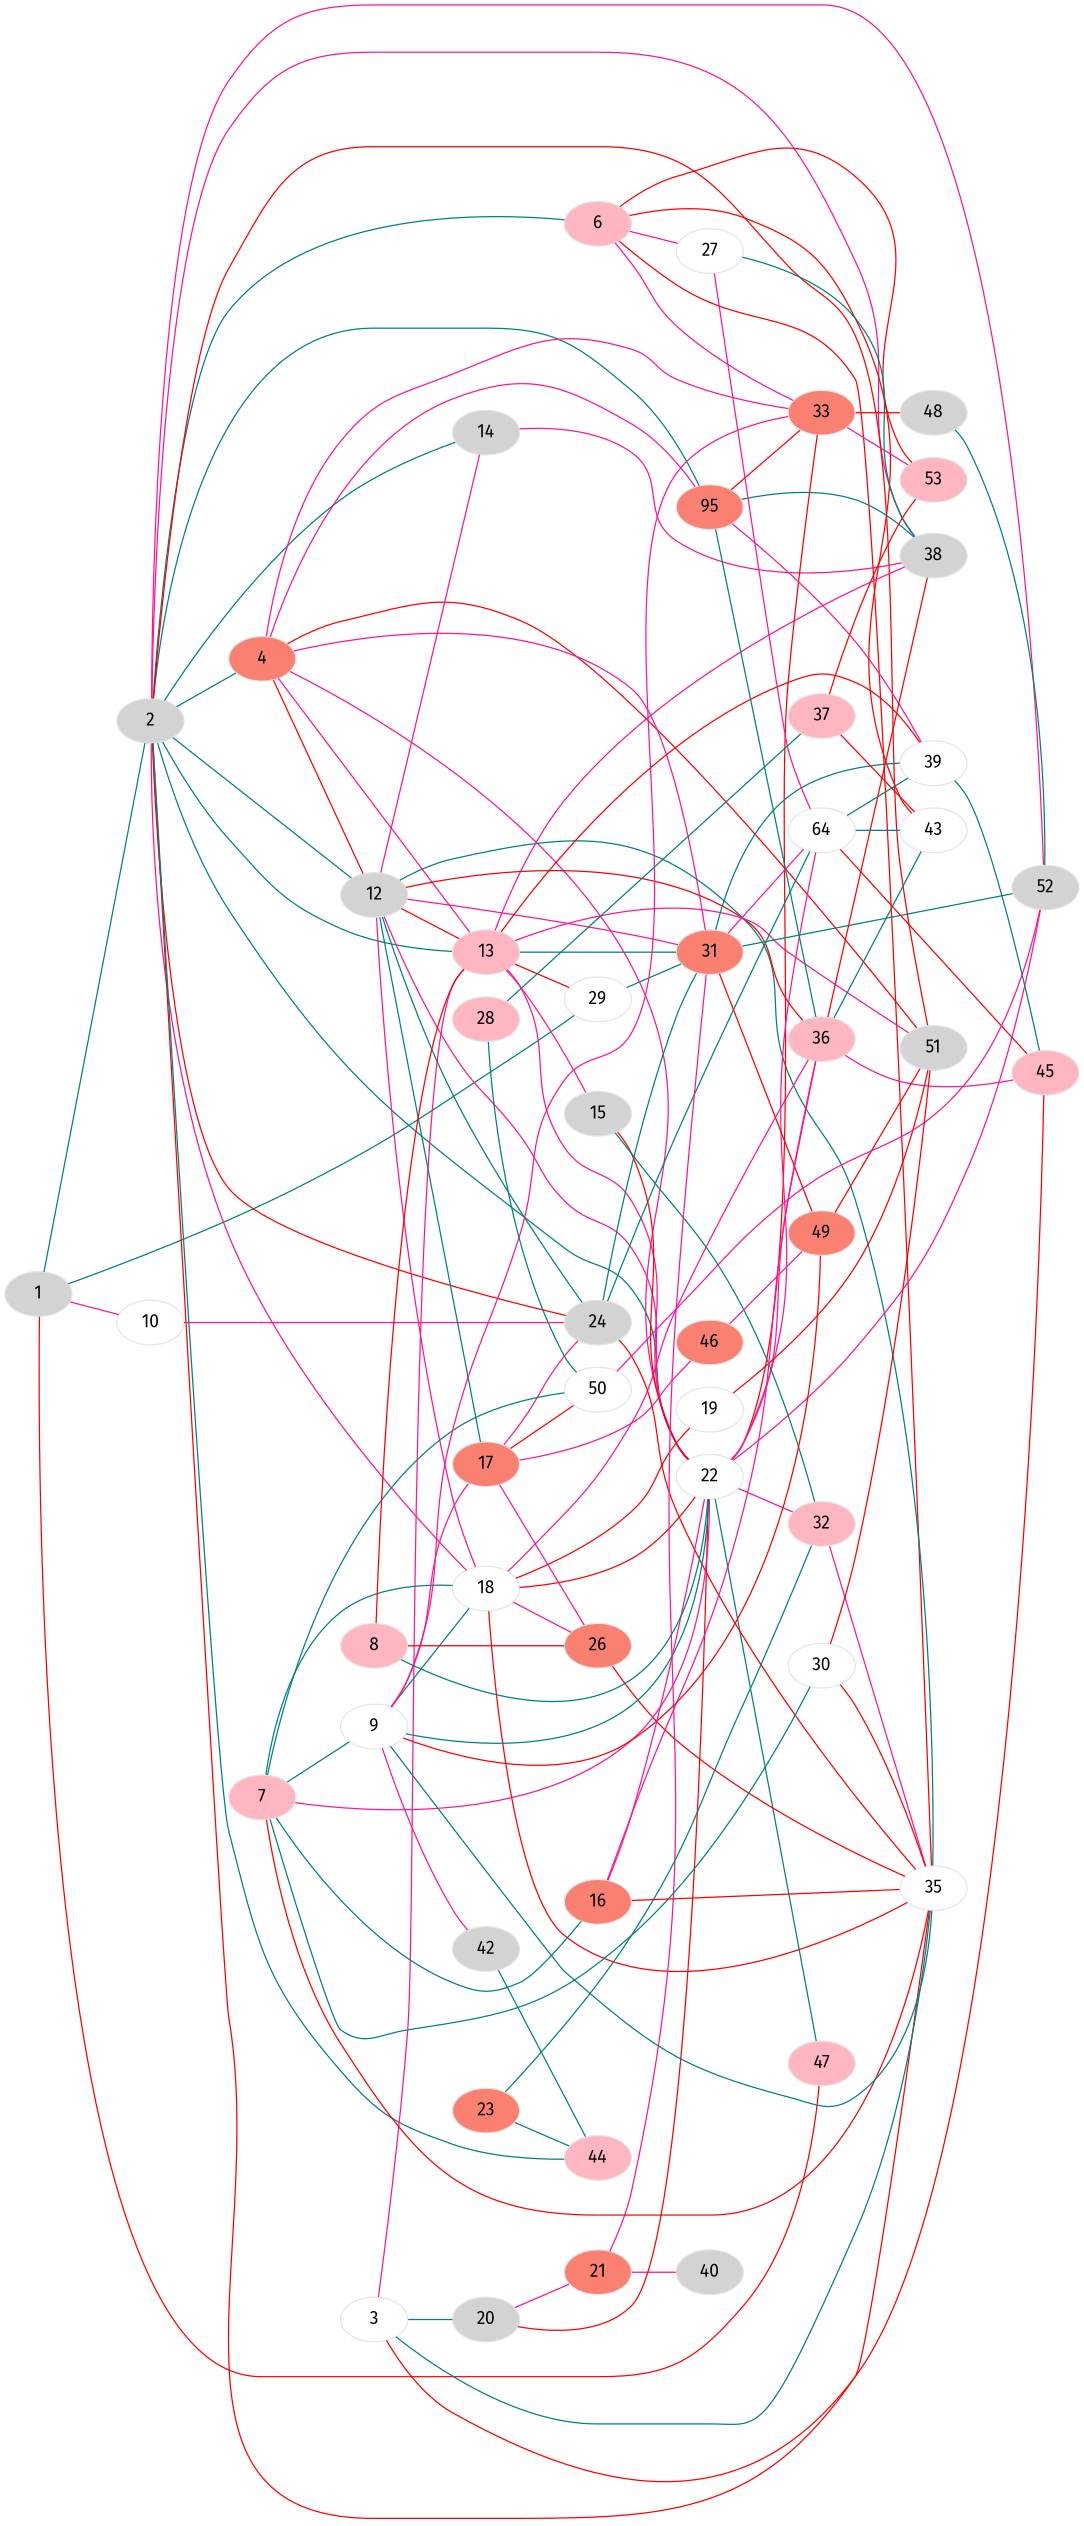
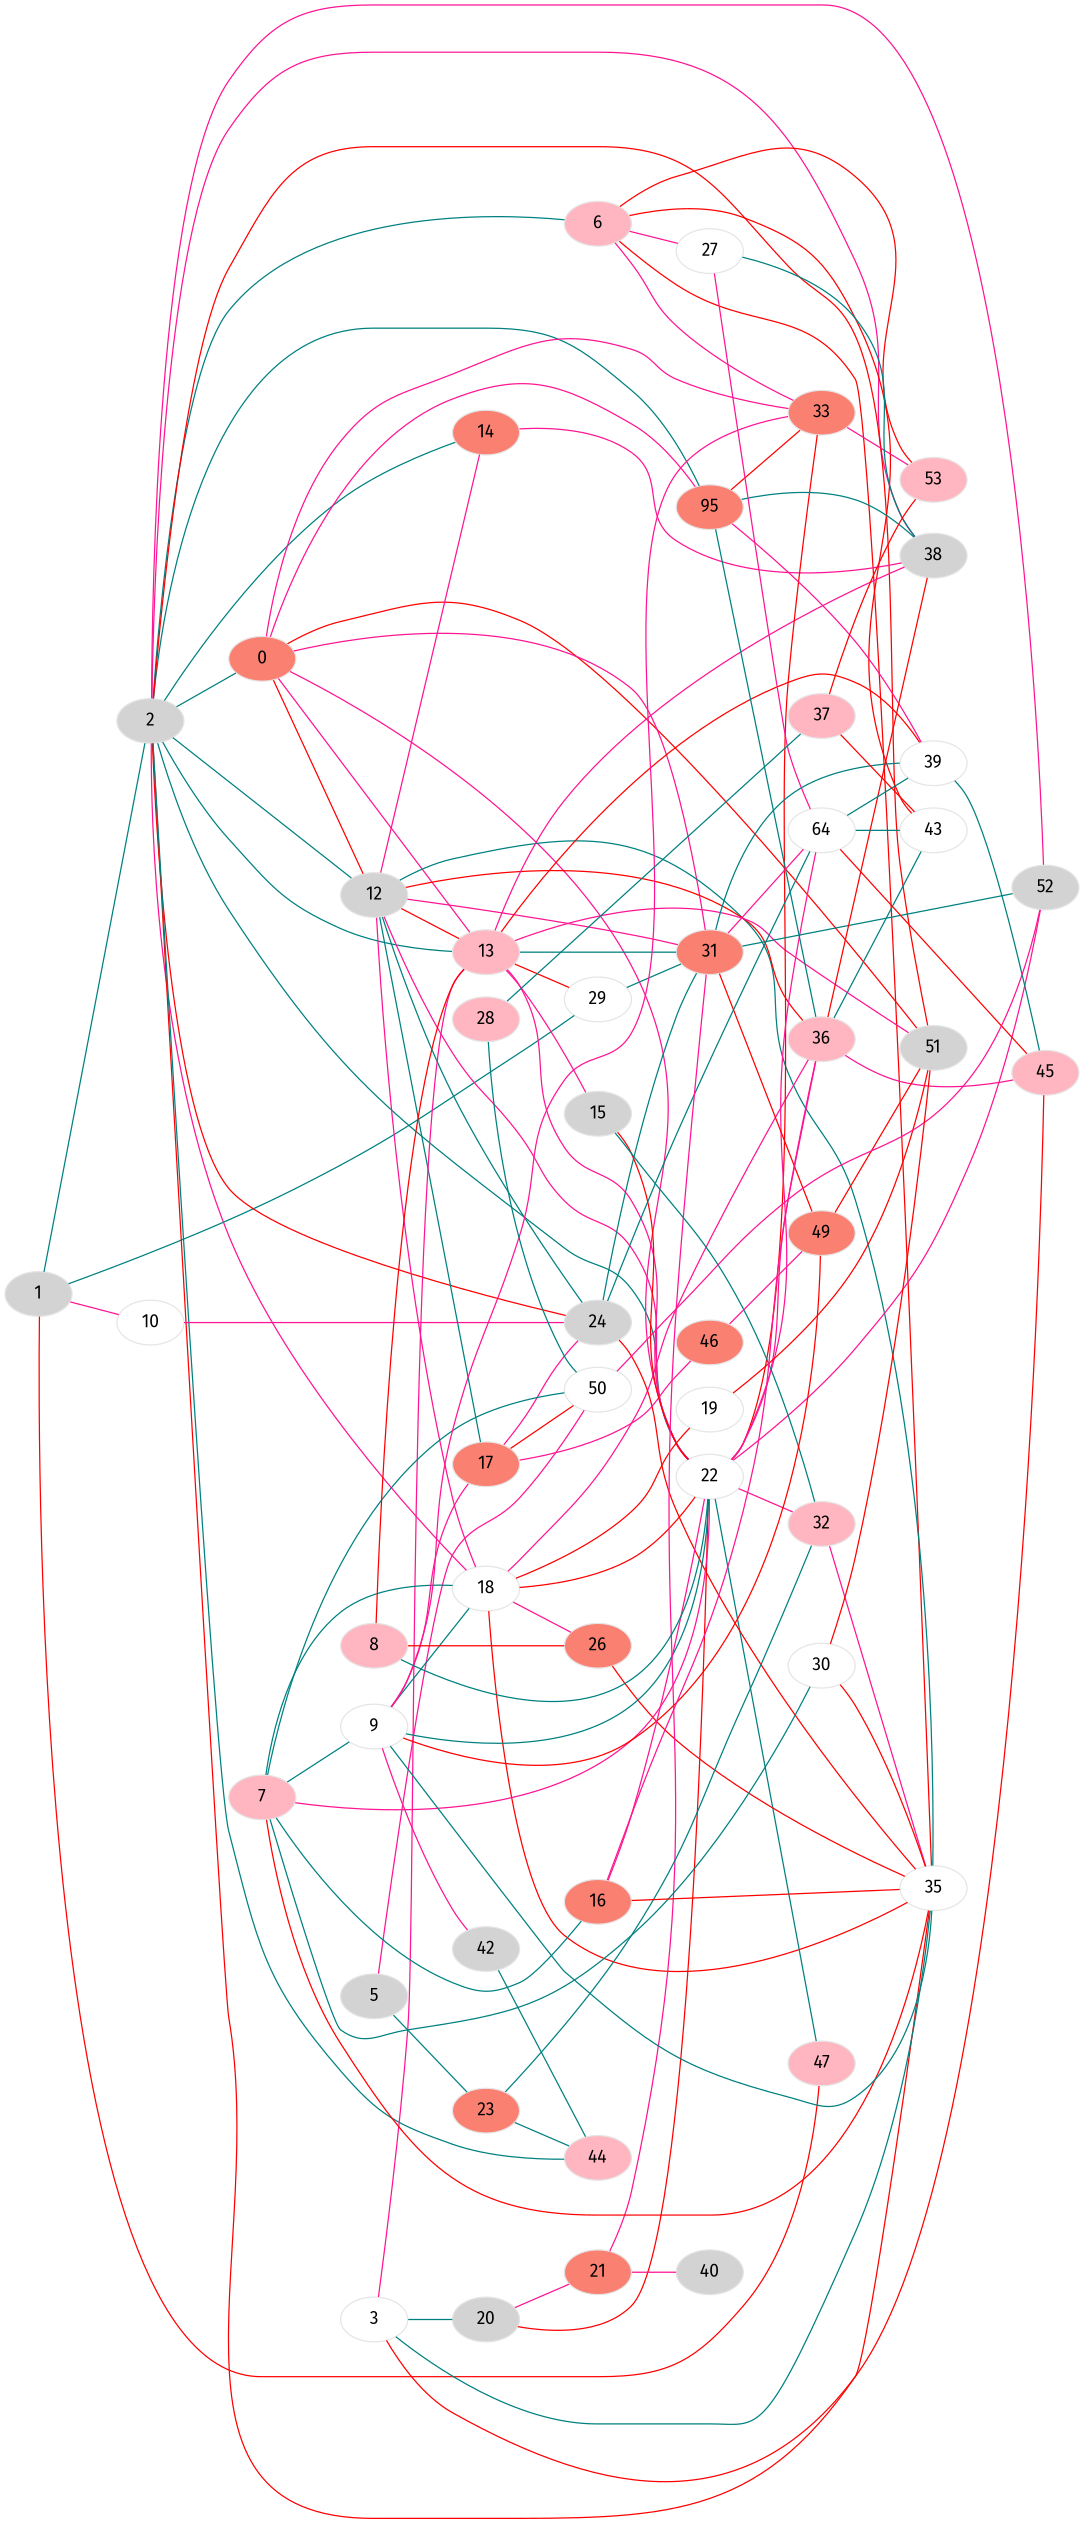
(934, 413) -> none
(486, 433) -> (486, 433)
(262, 659) -> (262, 659)
(542, 1555) -> none
none -> (374, 1996)
